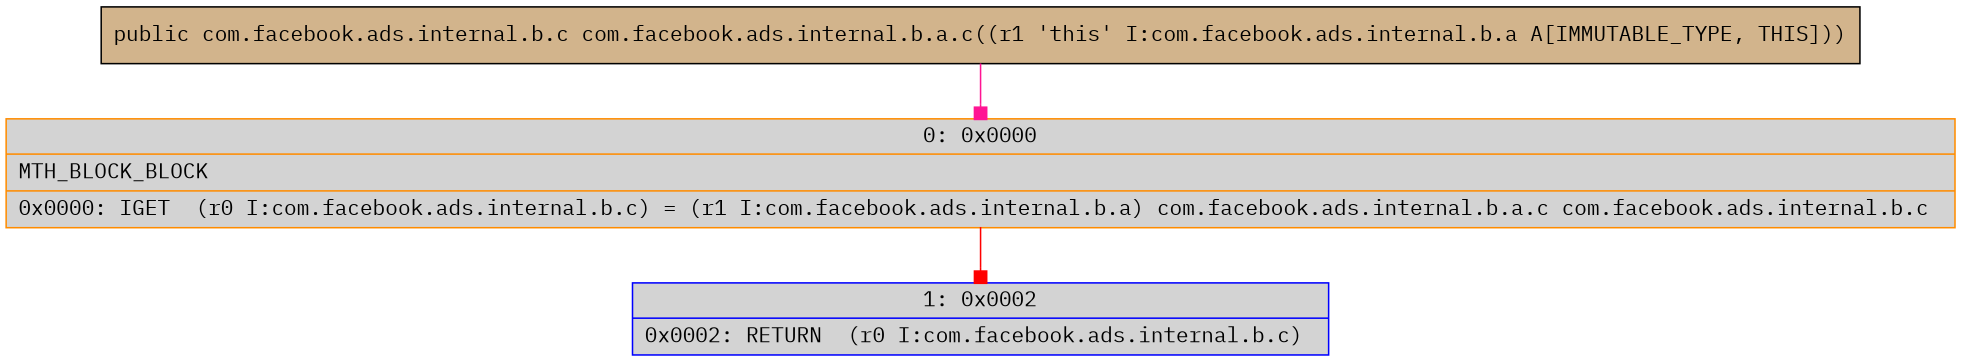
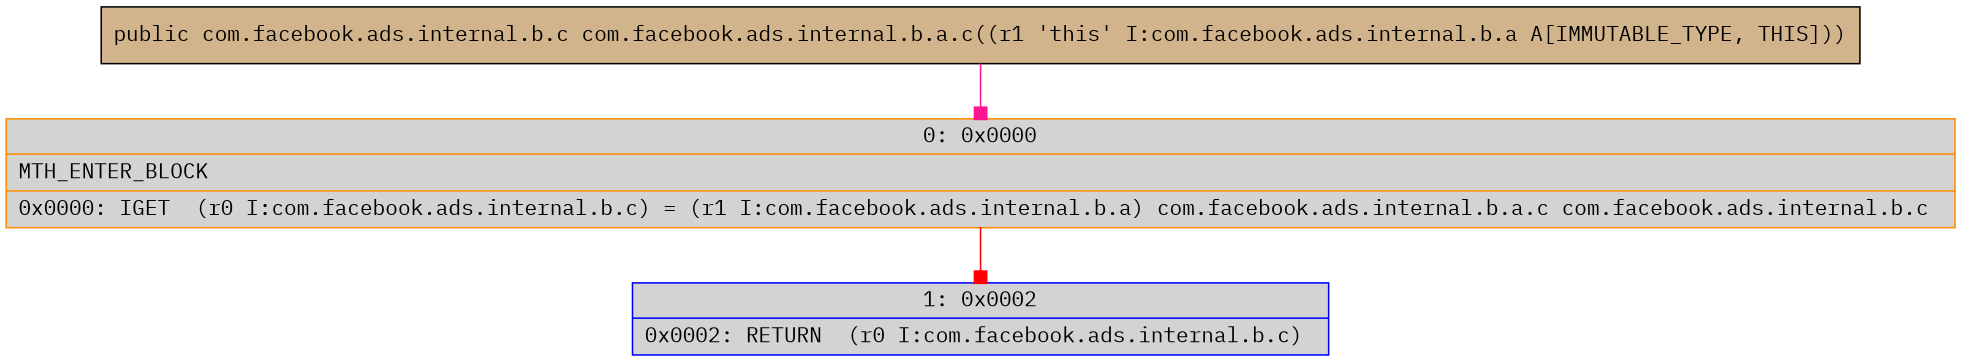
(113, 172) -> (113, 172)
